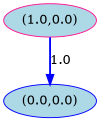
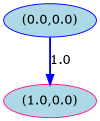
(50, 56) -> (50, 56)
